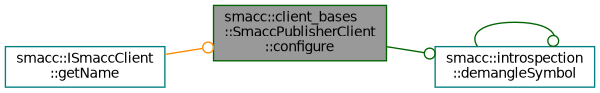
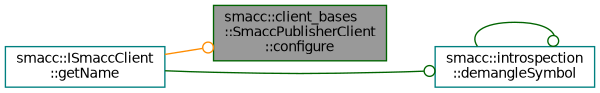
(406, 50) -> (295, 74)
